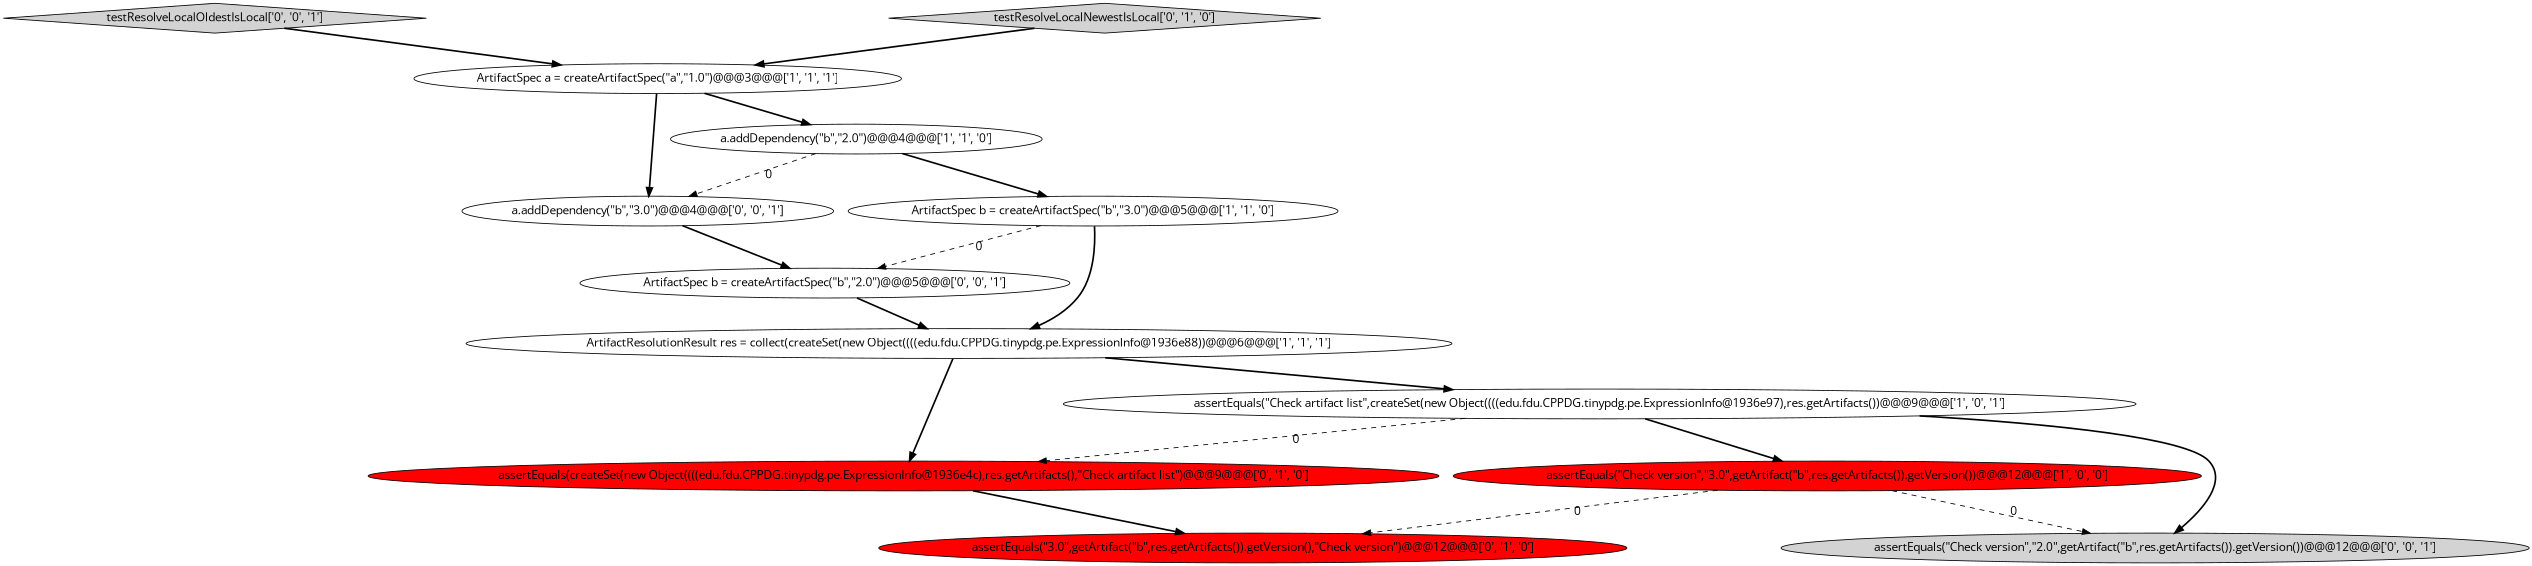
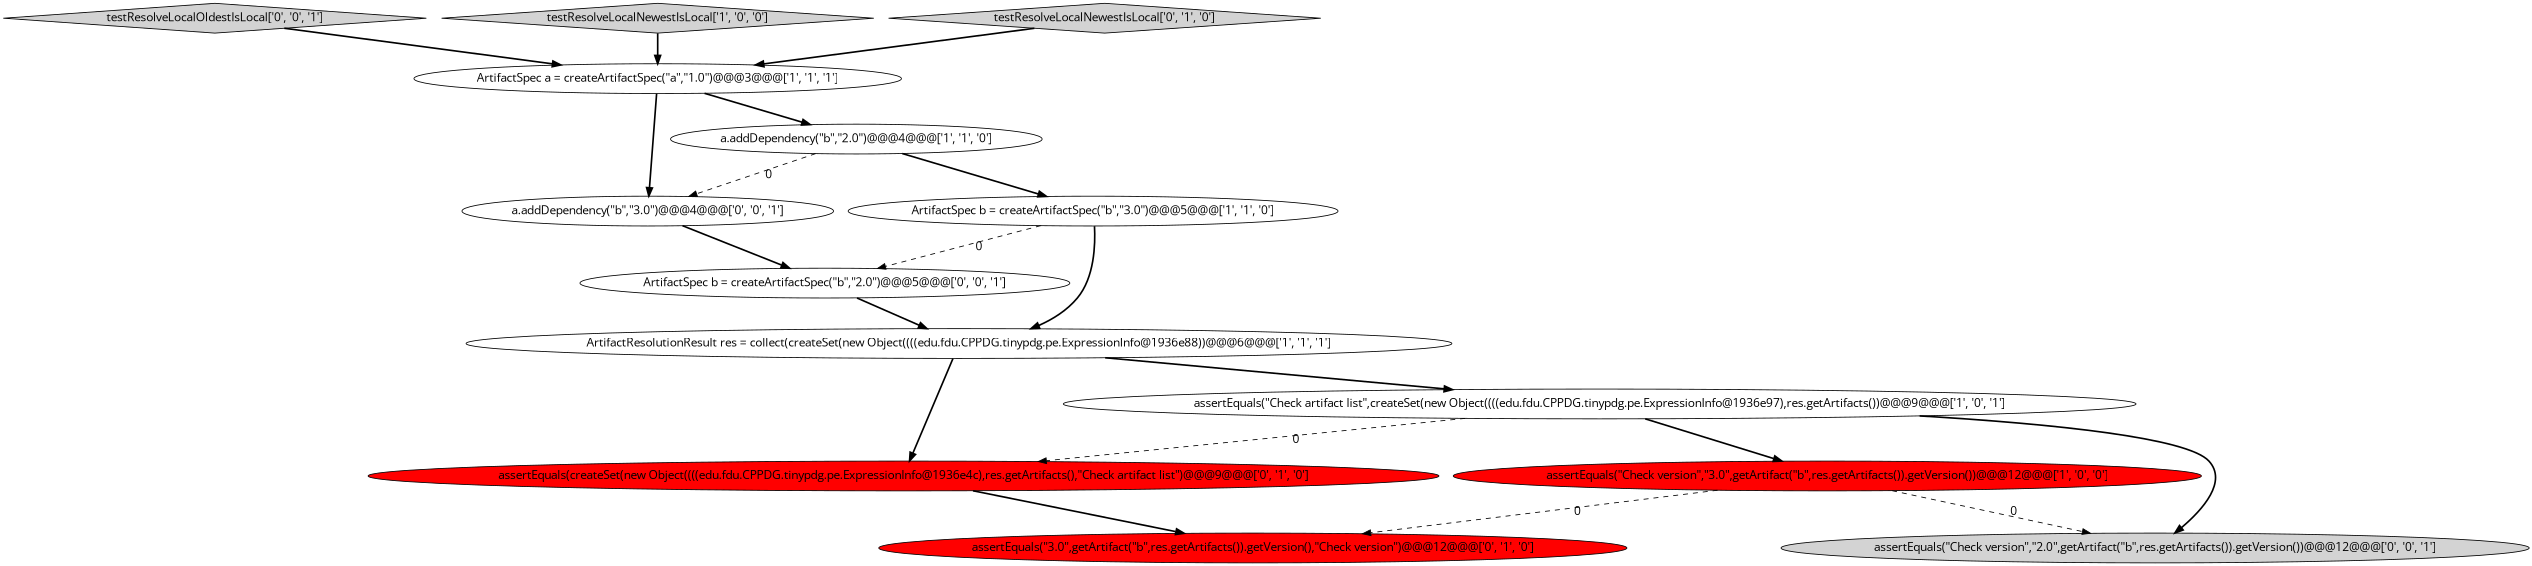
none -> (658, 18)
